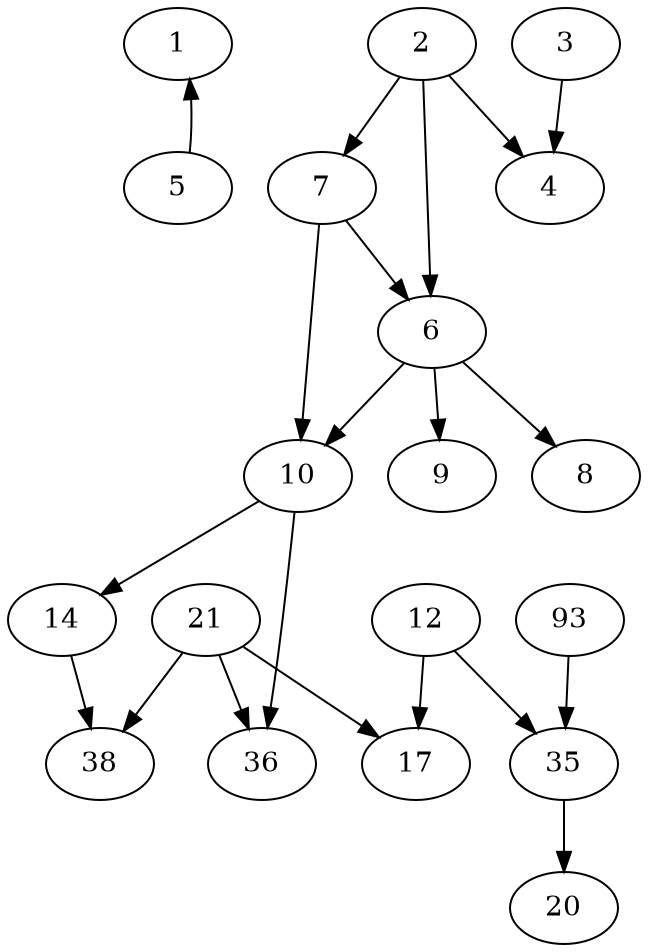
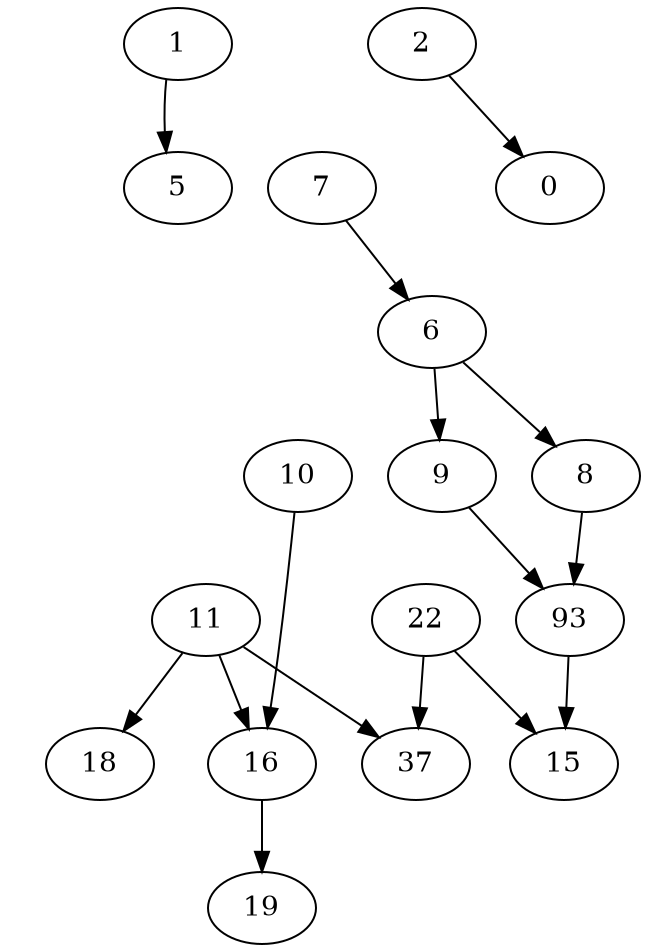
(566, 44) -> none
(378, 108) -> none
(191, 126) -> (165, 106)
(427, 178) -> none
(550, 188) -> (550, 188)
(311, 322) -> none
(372, 396) -> none
none -> (579, 538)
none -> (499, 541)
(62, 620) -> none
(206, 620) -> (206, 620)
(426, 620) -> (426, 620)
(100, 764) -> (100, 764)
(262, 764) -> (262, 764)
(416, 764) -> (416, 764)
(564, 764) -> (564, 764)
none -> (262, 908)
(564, 908) -> none
